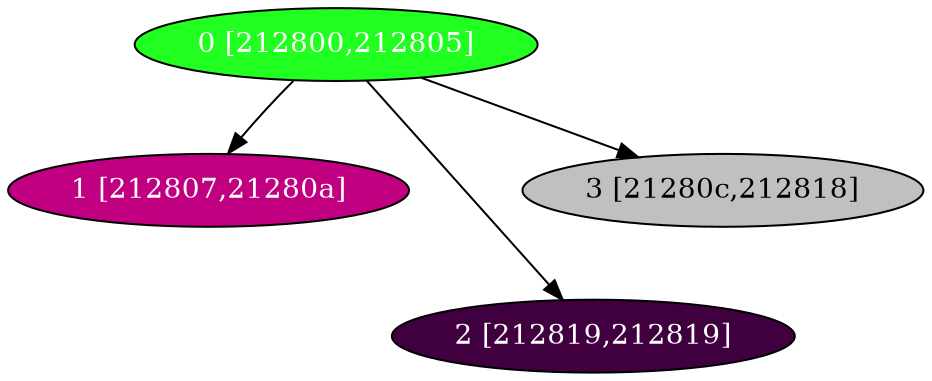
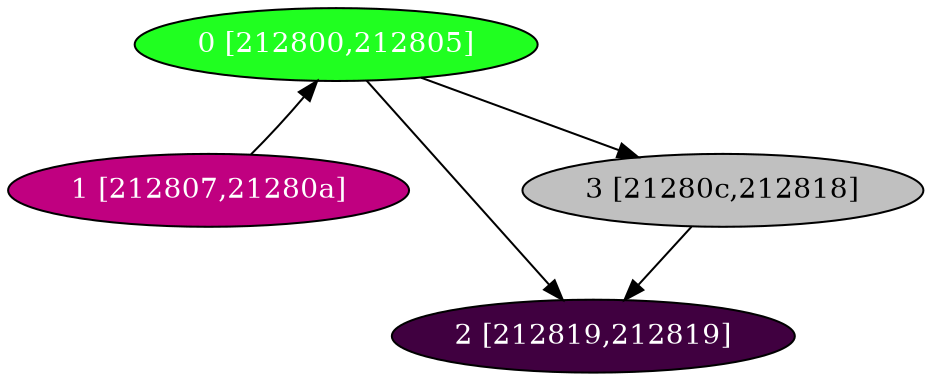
(267, 109) -> (278, 126)
none -> (665, 256)
